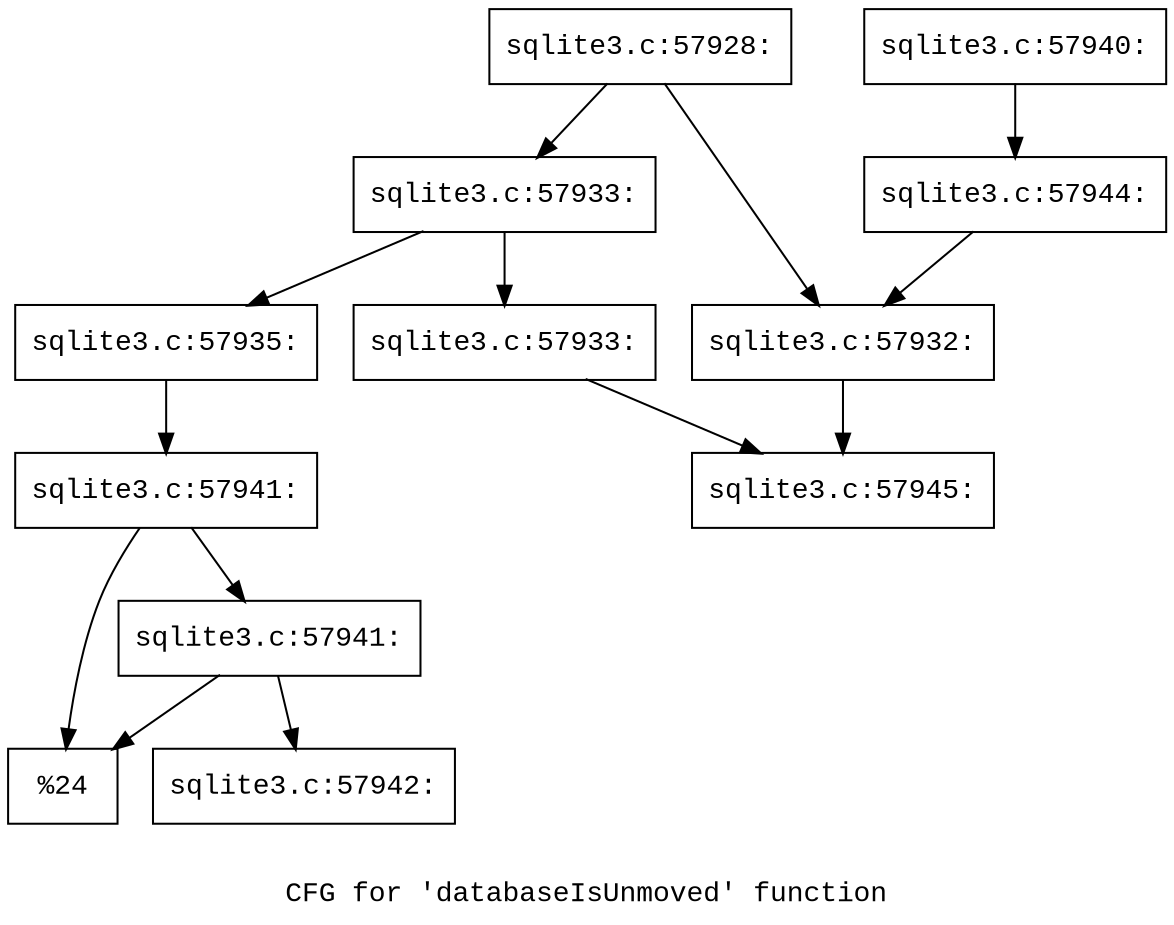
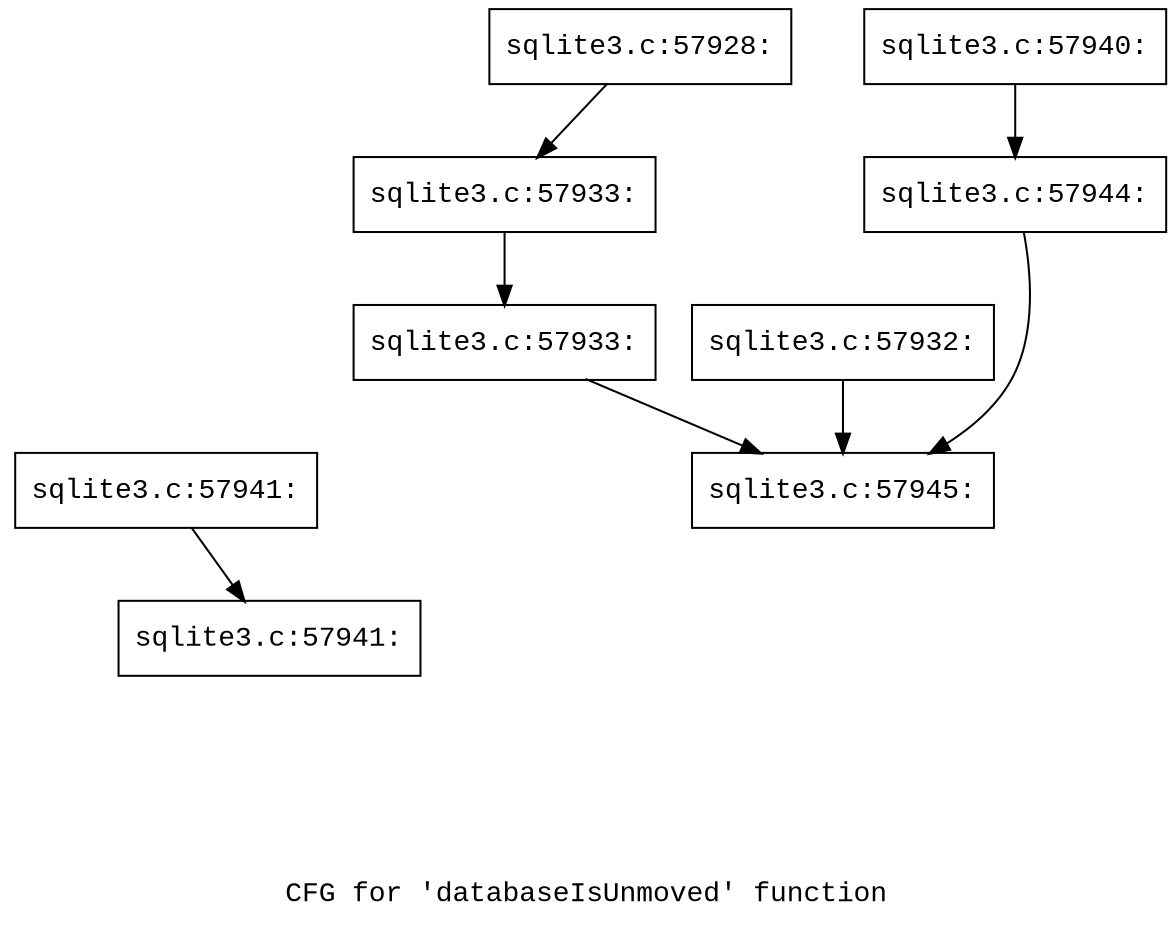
(736, 186) -> none
(937, 262) -> (1022, 352)
(166, 342) -> none
(63, 786) -> none
(304, 786) -> none
